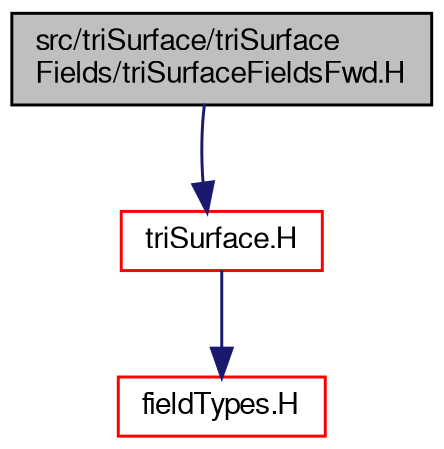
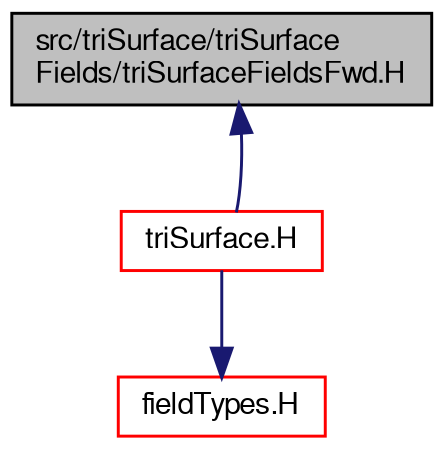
(202, 143) -> (241, 173)
